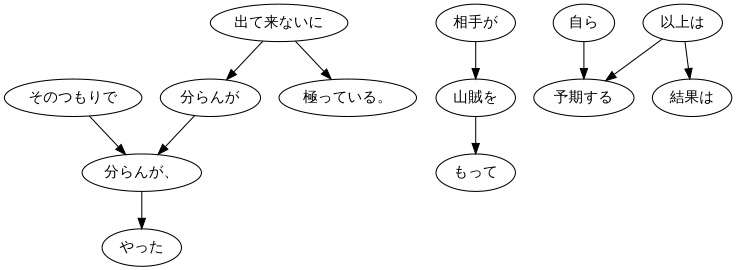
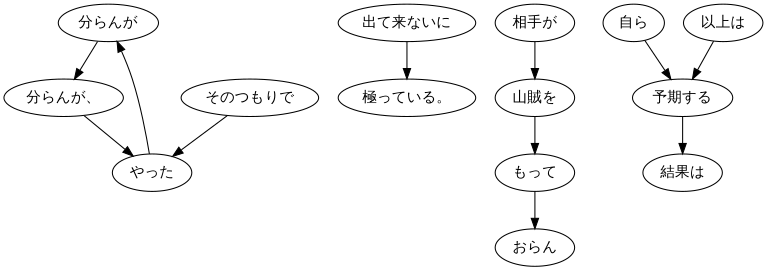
(687, 55) -> (683, 130)
(248, 57) -> (139, 102)
(104, 131) -> (204, 133)
none -> (535, 248)
